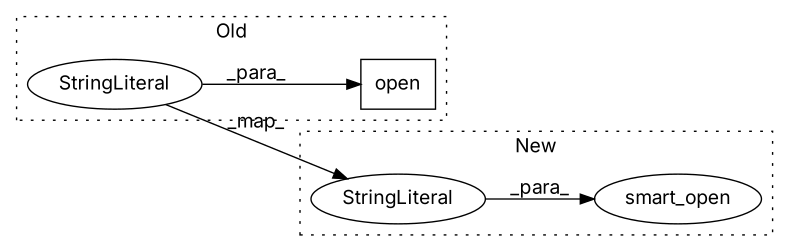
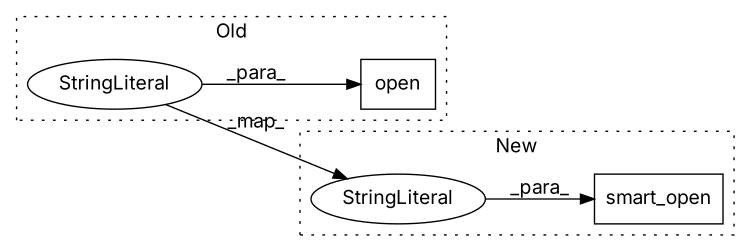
(678, 199) -> (659, 199)
